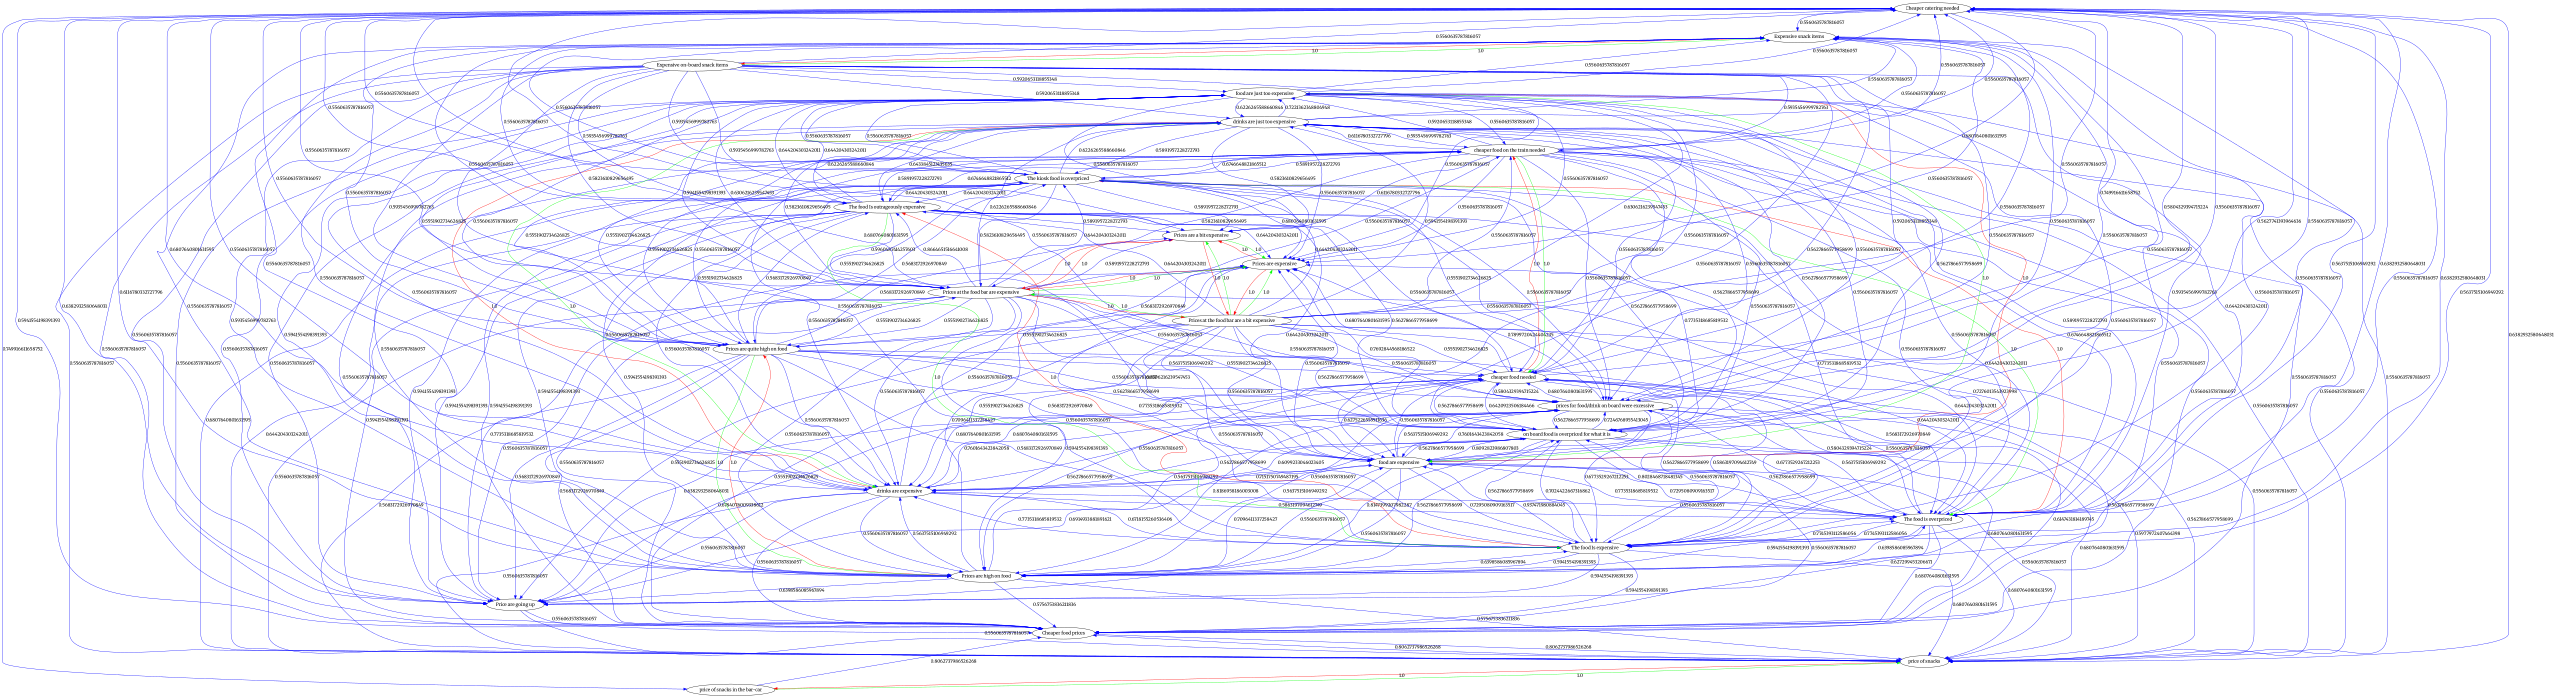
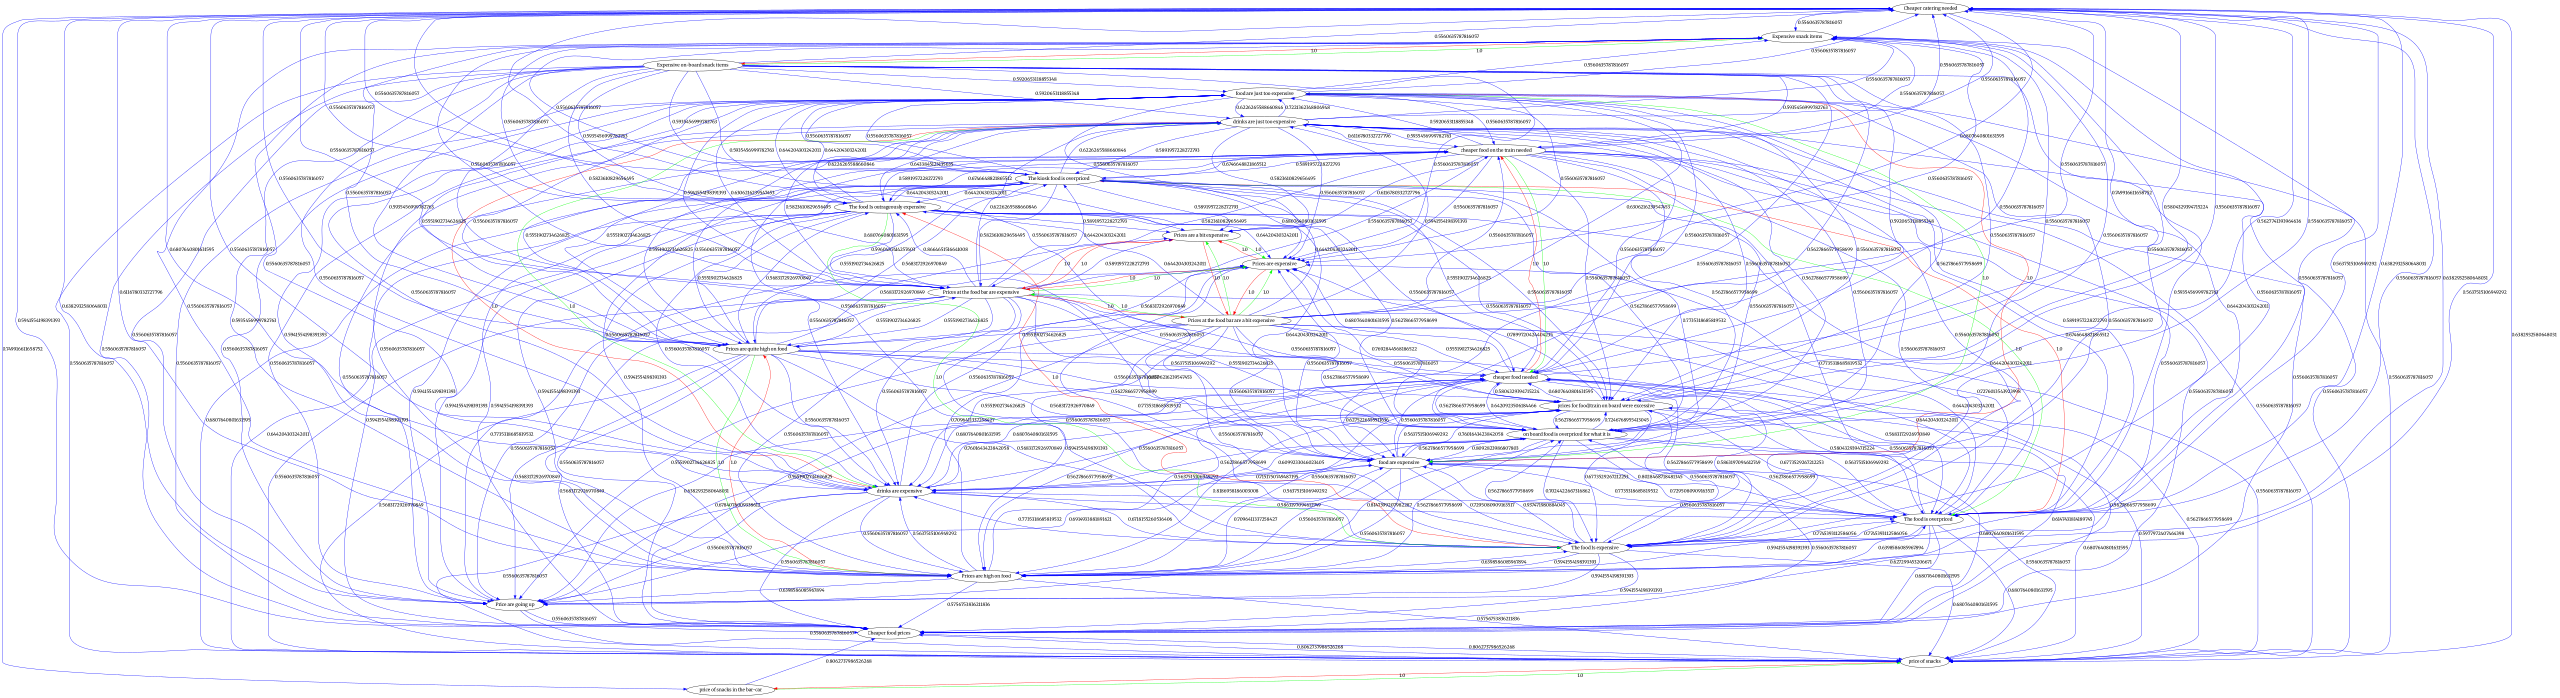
(1605, 406) -> (1606, 406)
